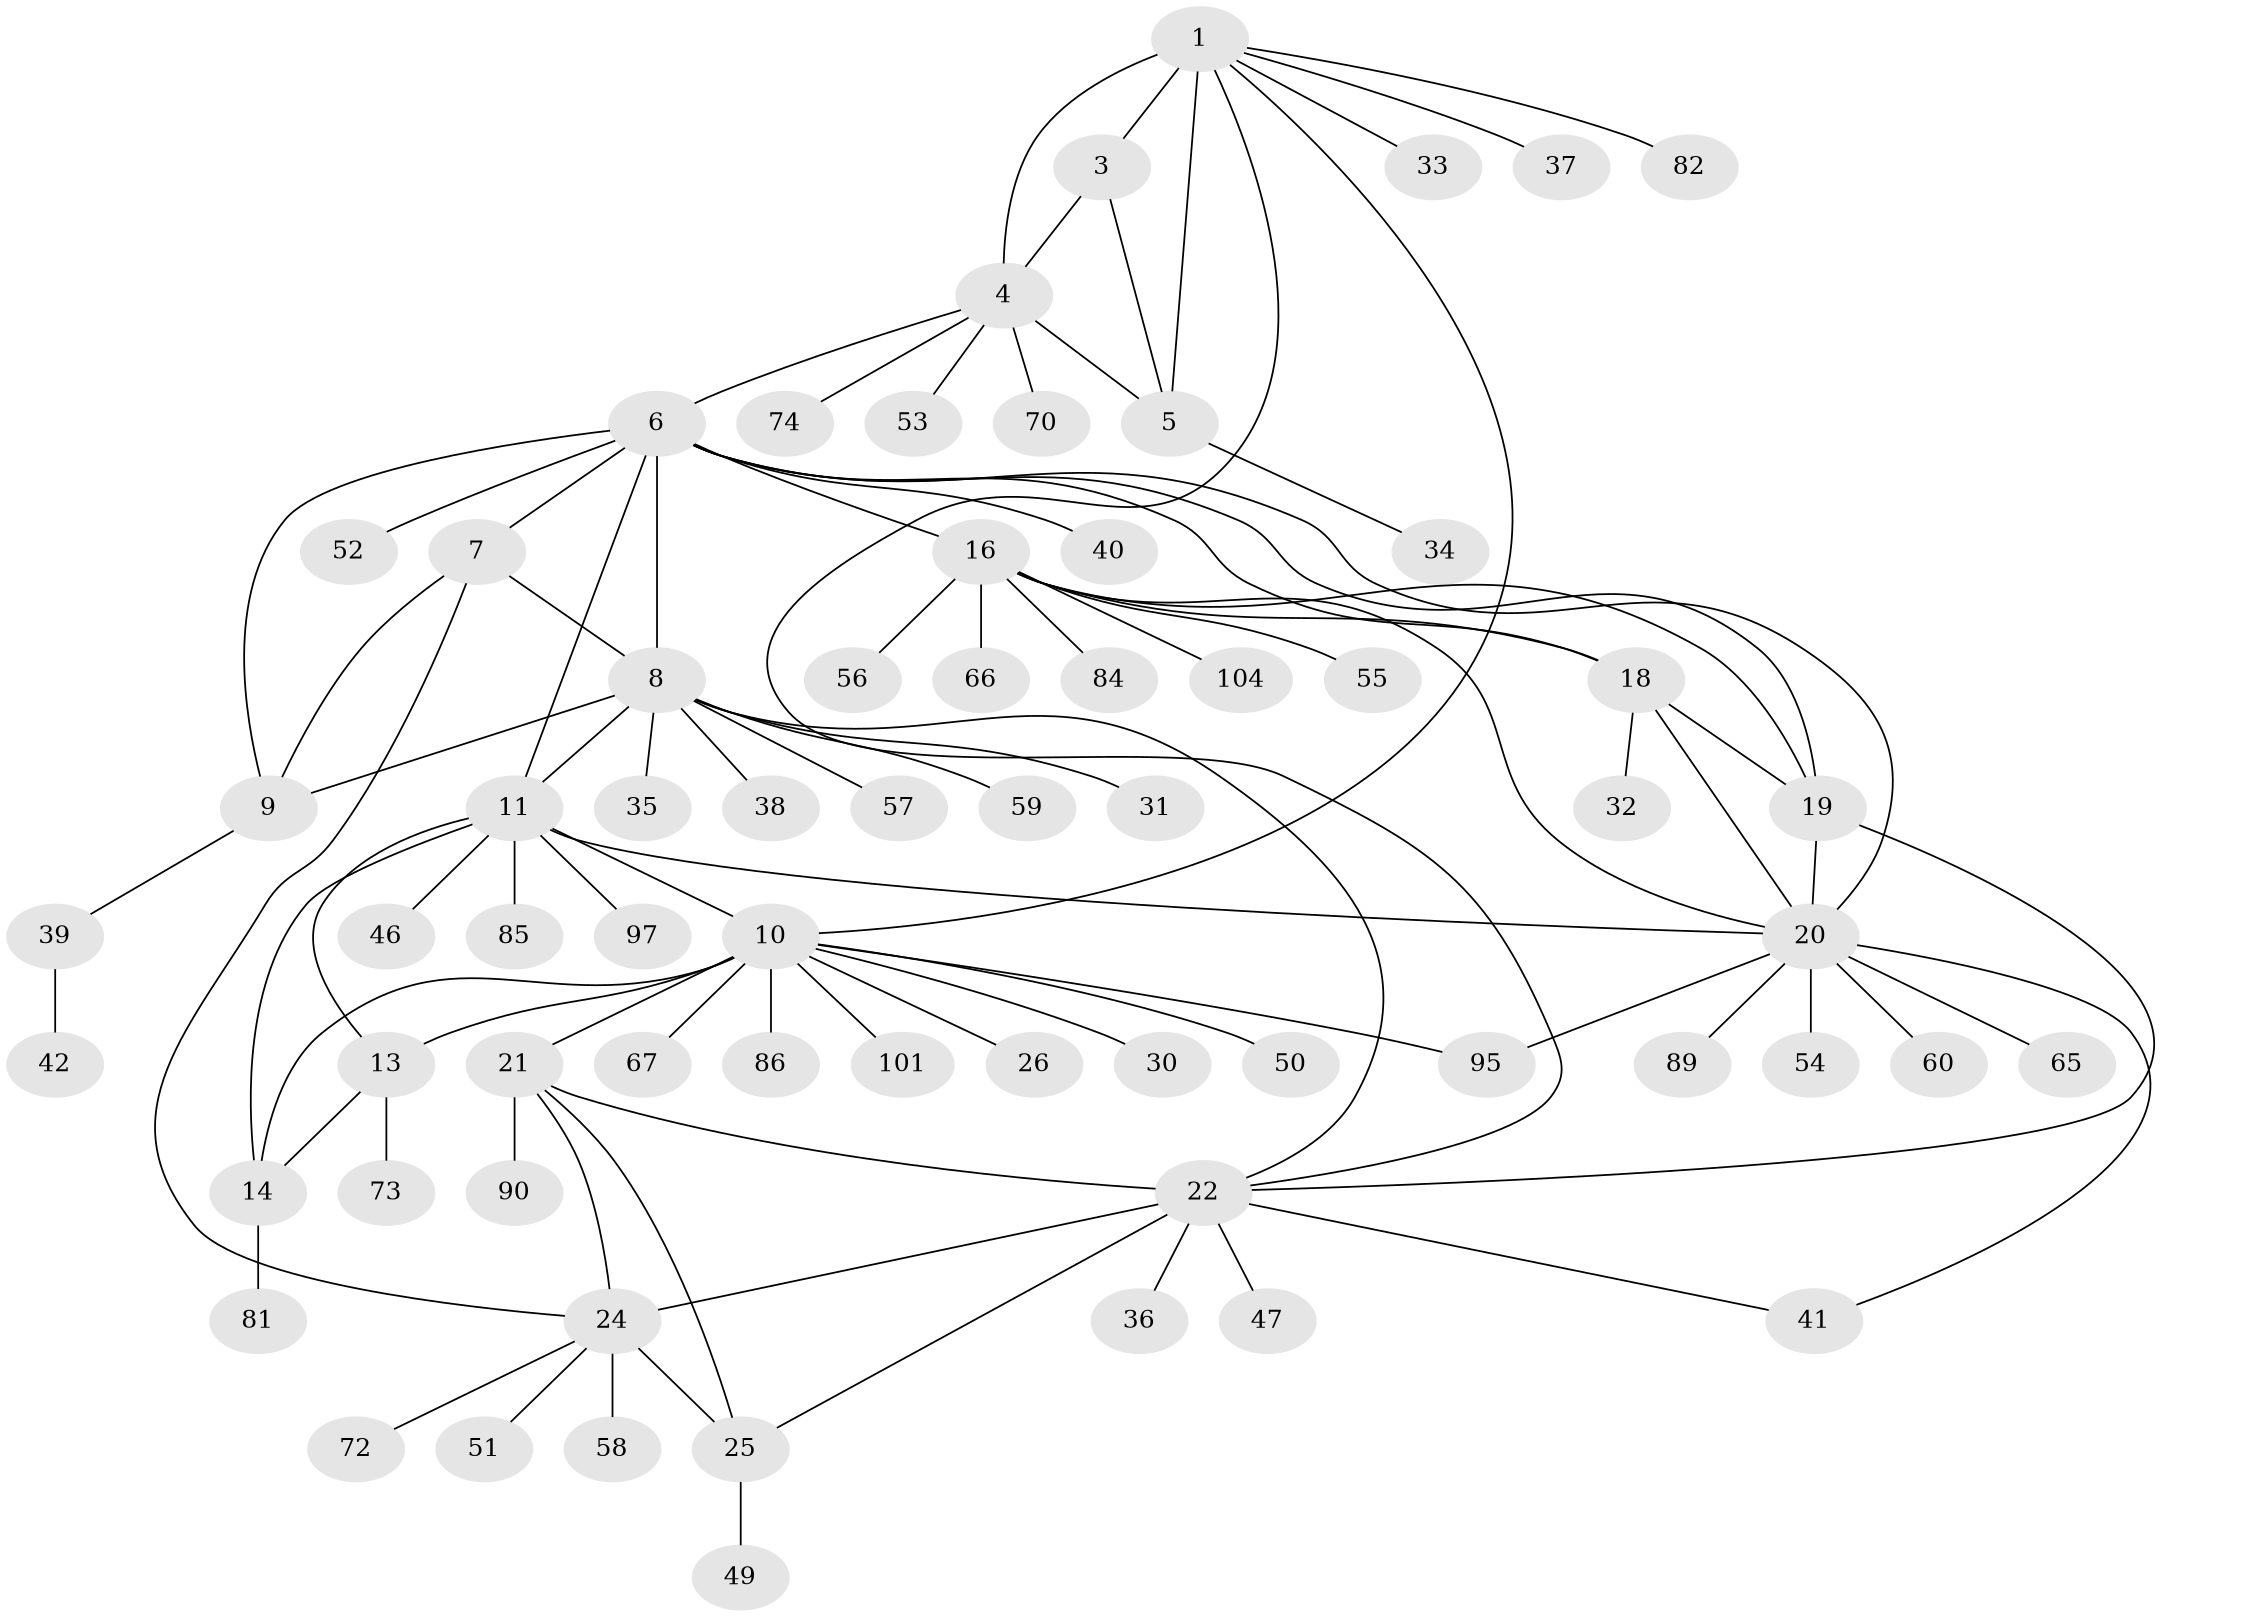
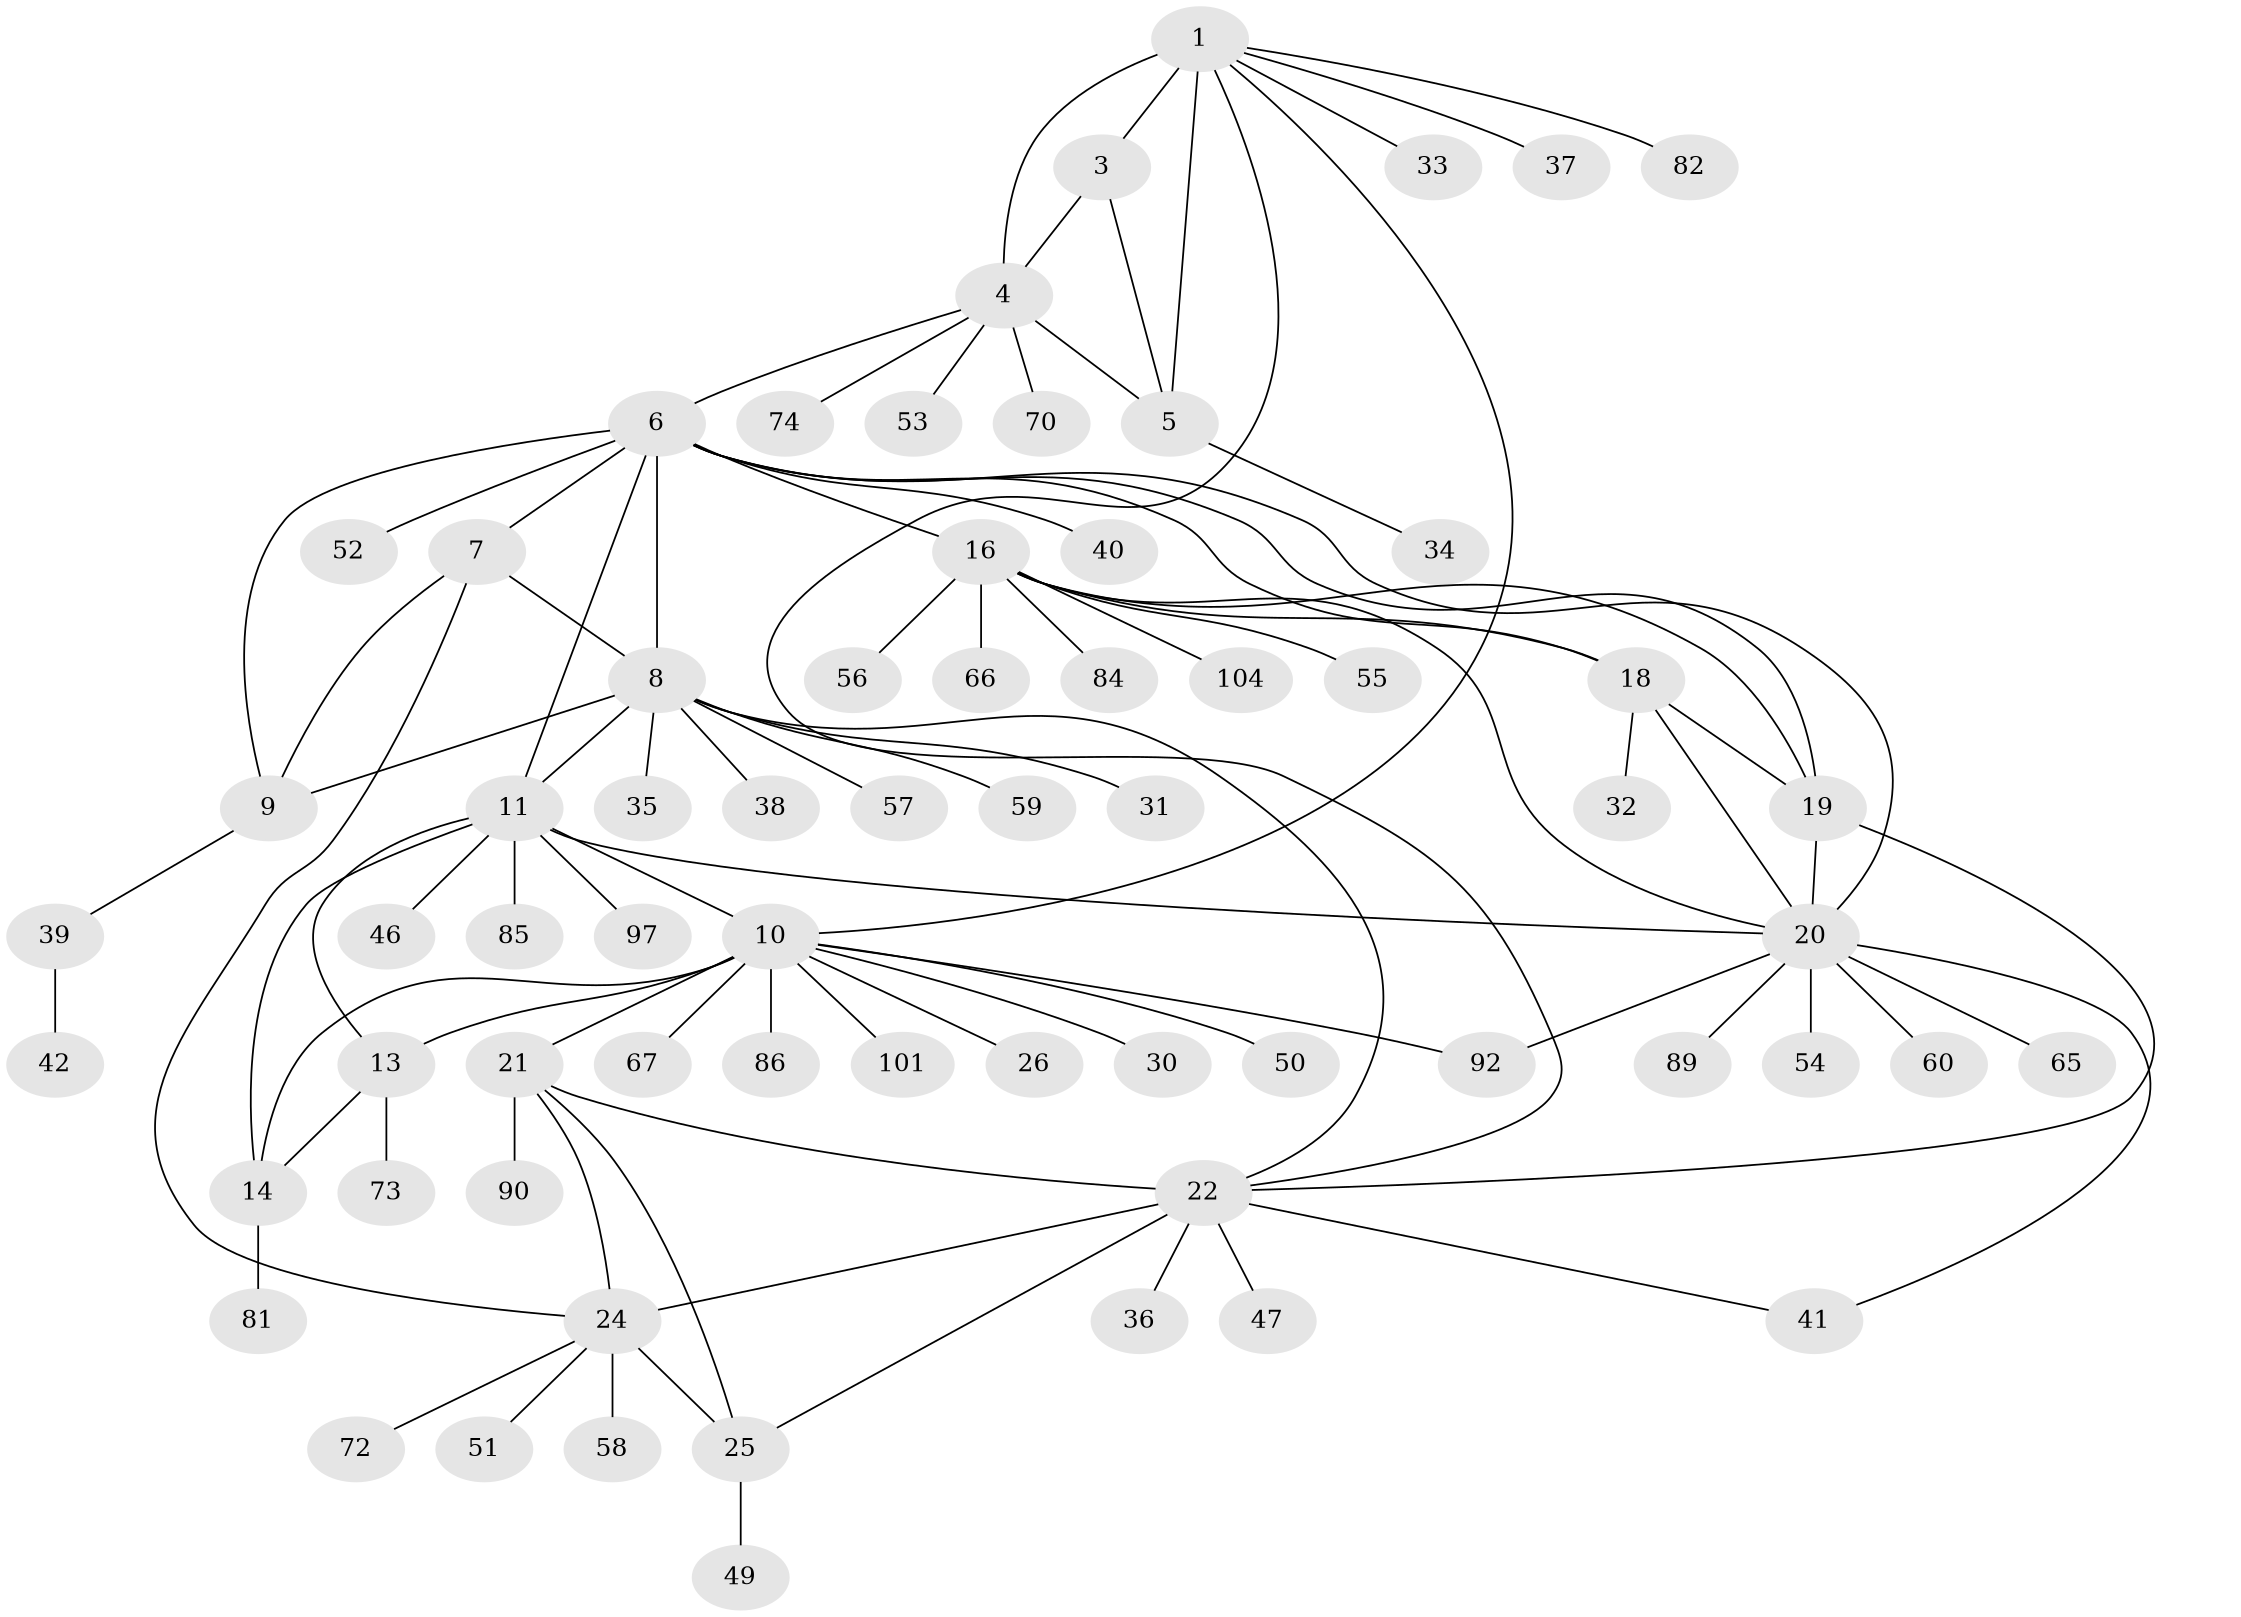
(1487, 1065) -> (1487, 1065)
